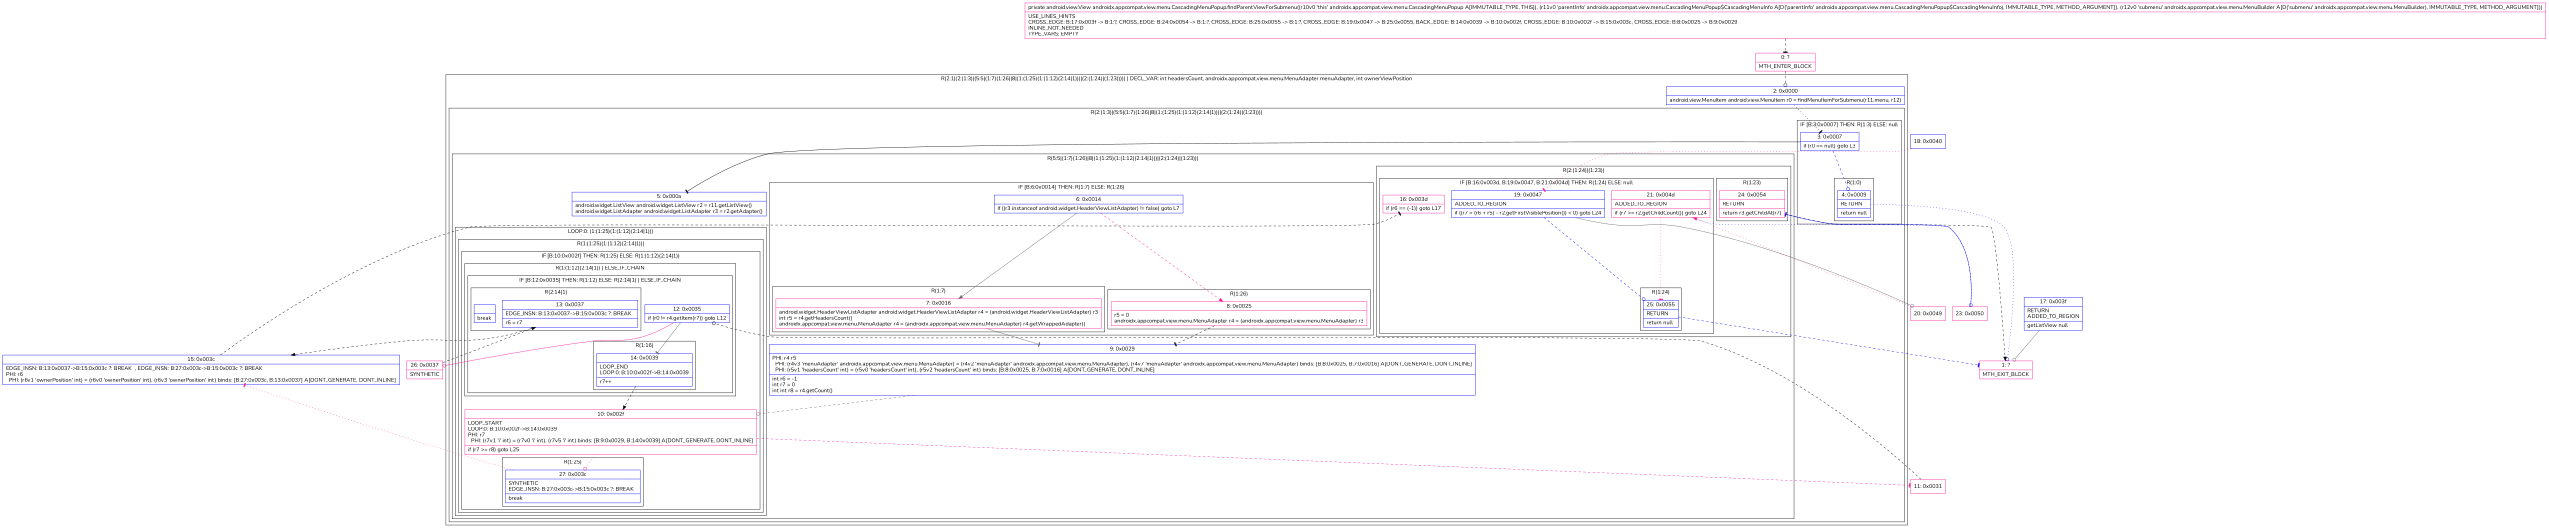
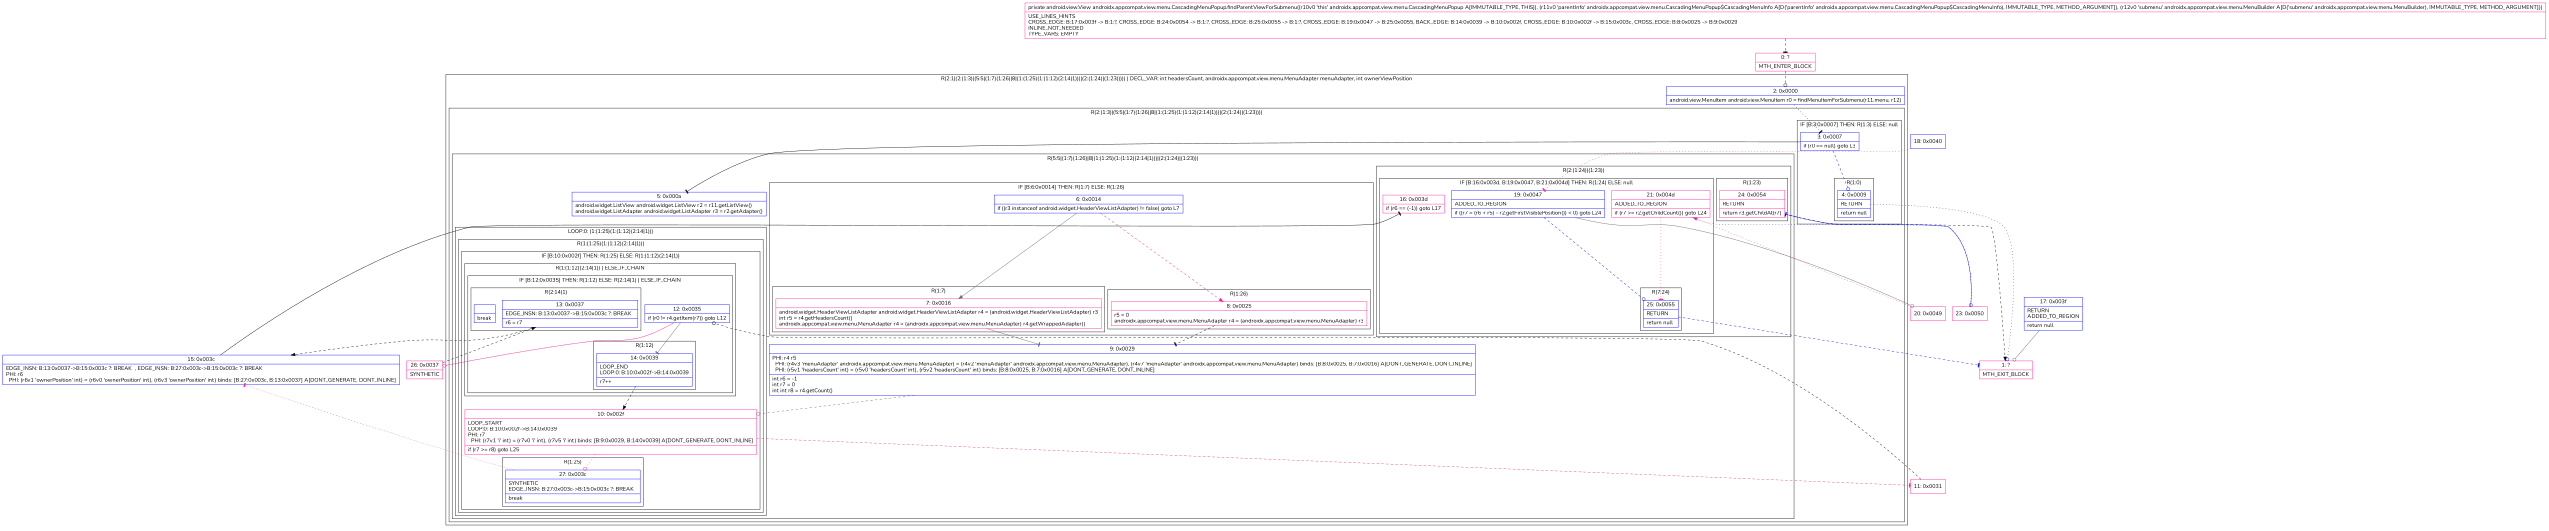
(794, 225) -> (794, 225)
(1661, 292) -> (1661, 292)
(2048, 325) -> (2041, 325)
(644, 346) -> (644, 346)
